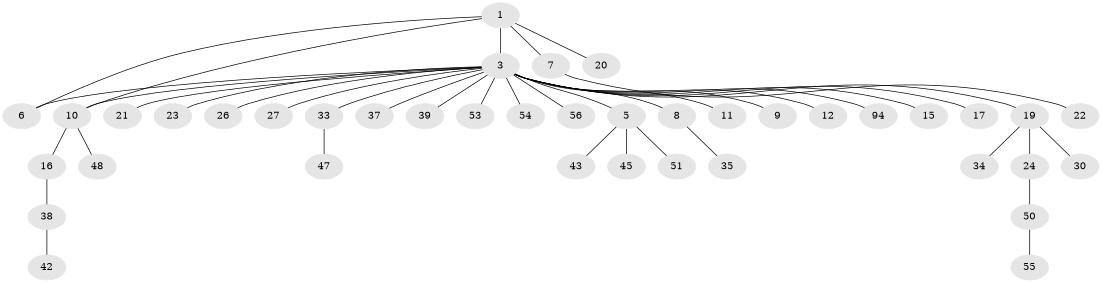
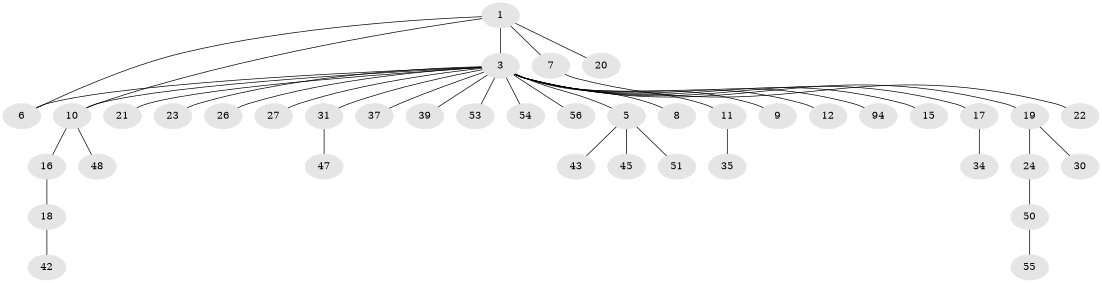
(324, 116) -> (324, 116)
(702, 141) -> (727, 141)
(1005, 141) -> (979, 141)
(47, 217) -> (47, 217)
